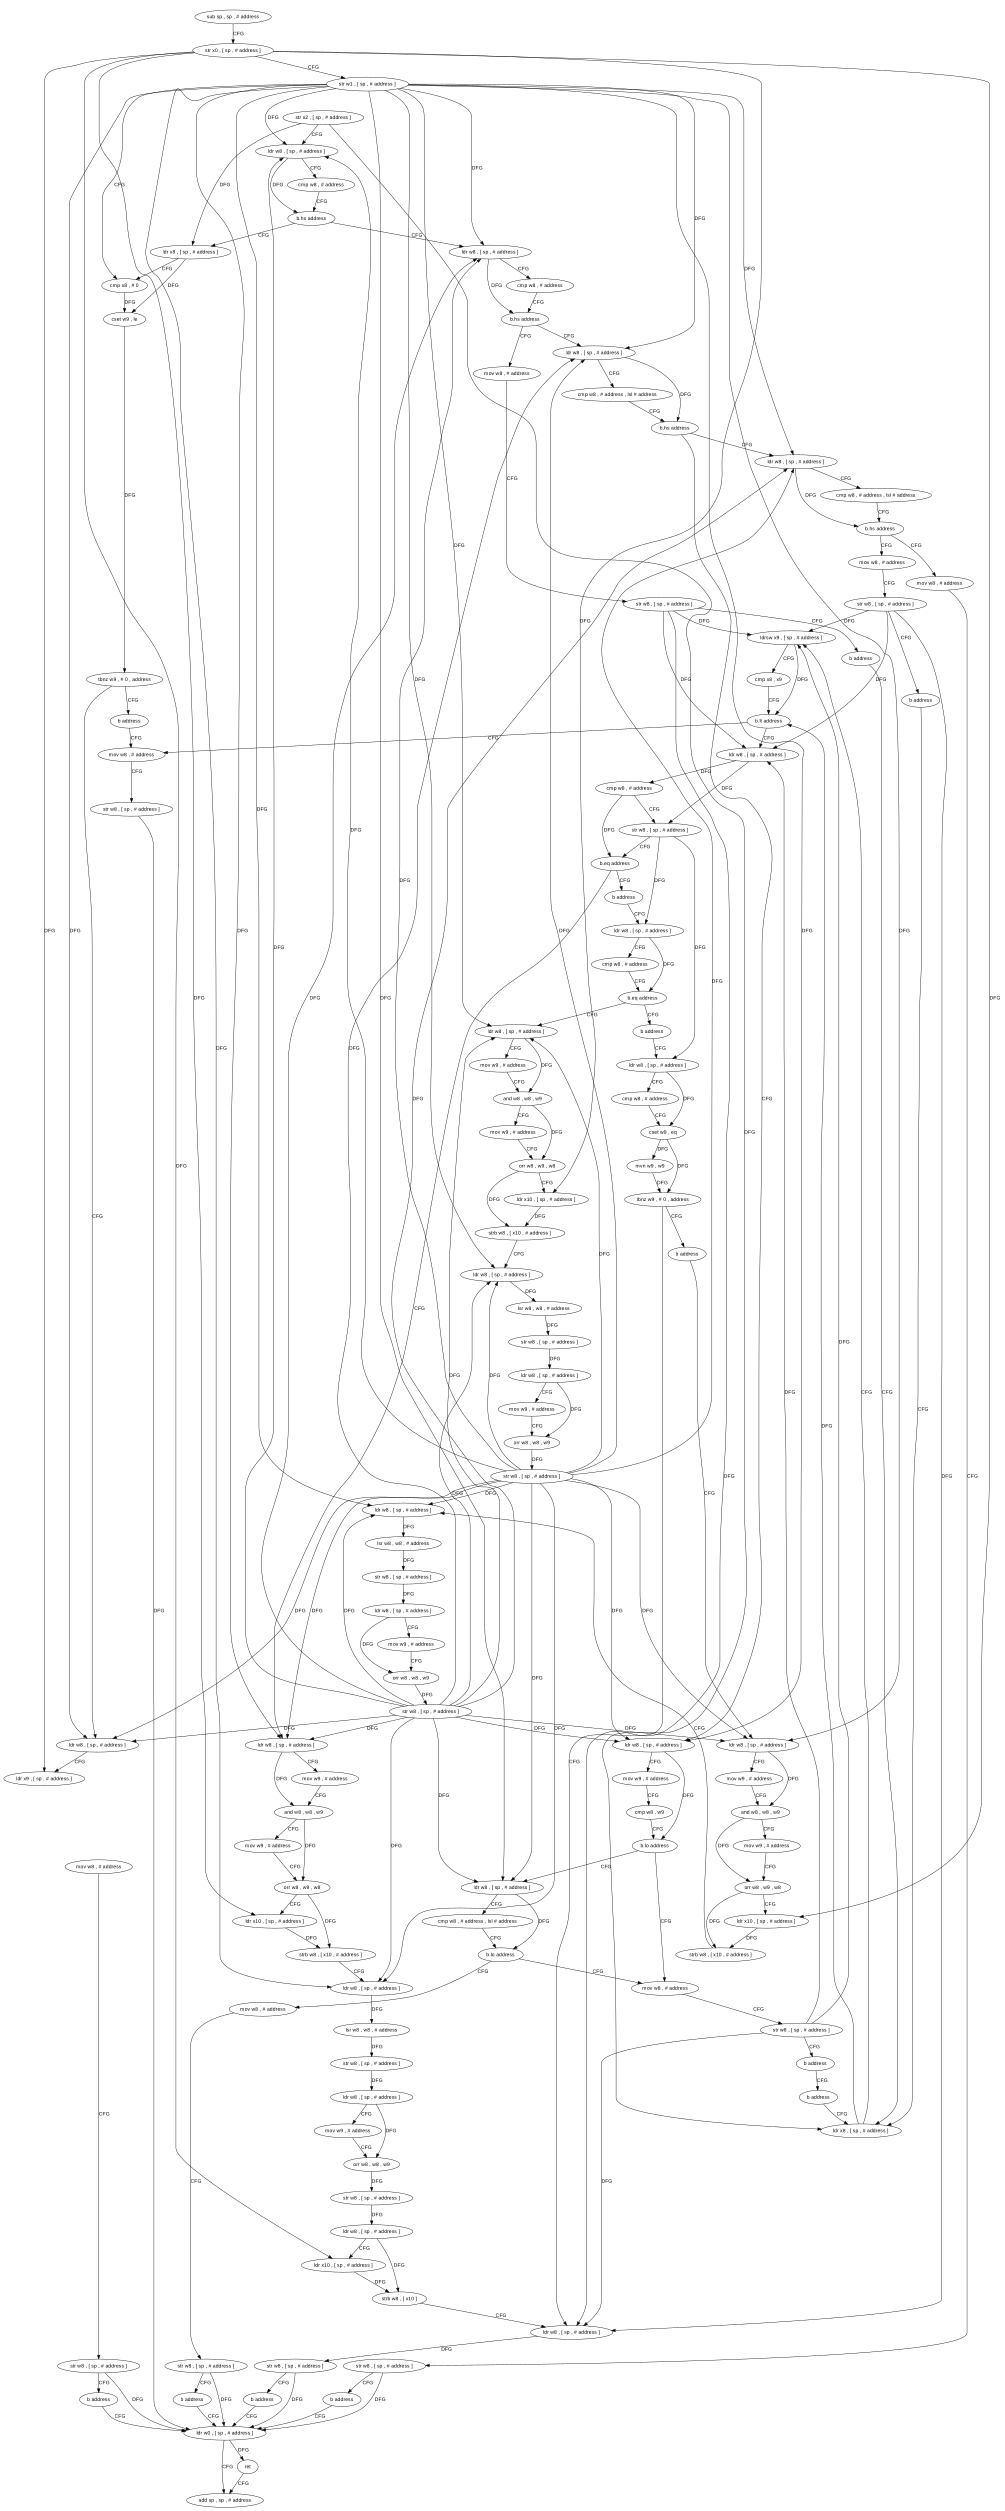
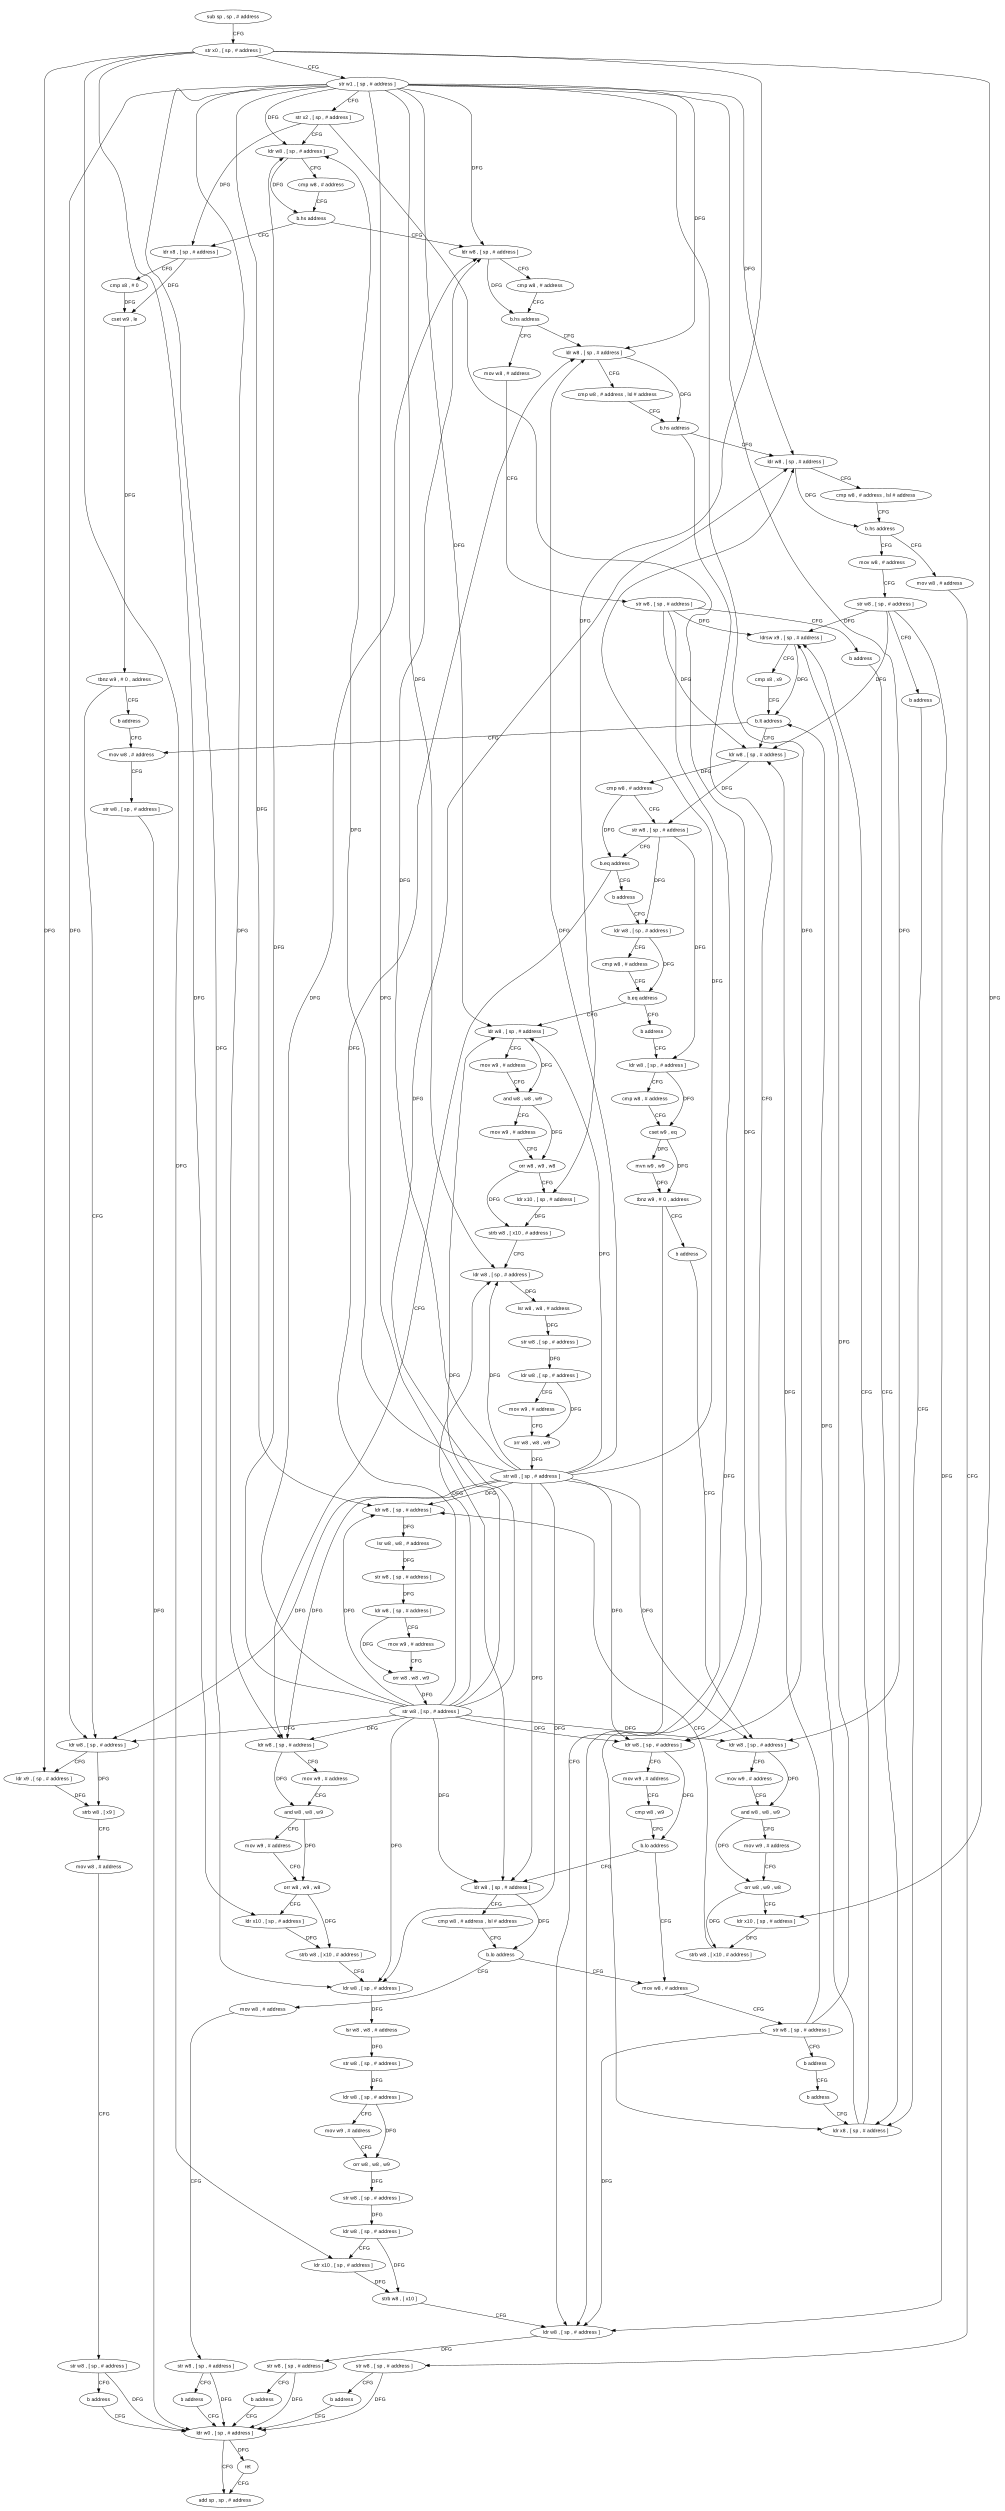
(137, 99) -> (347, 100)
none -> (99, 1812)
